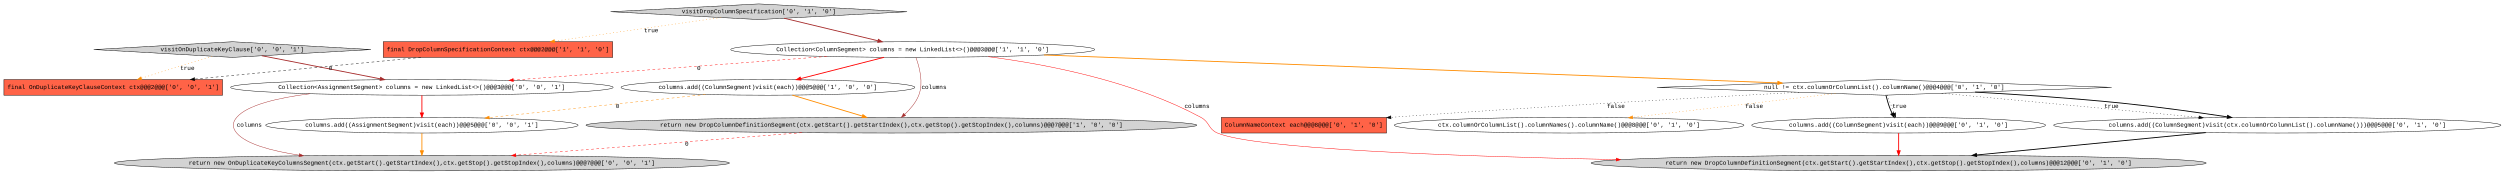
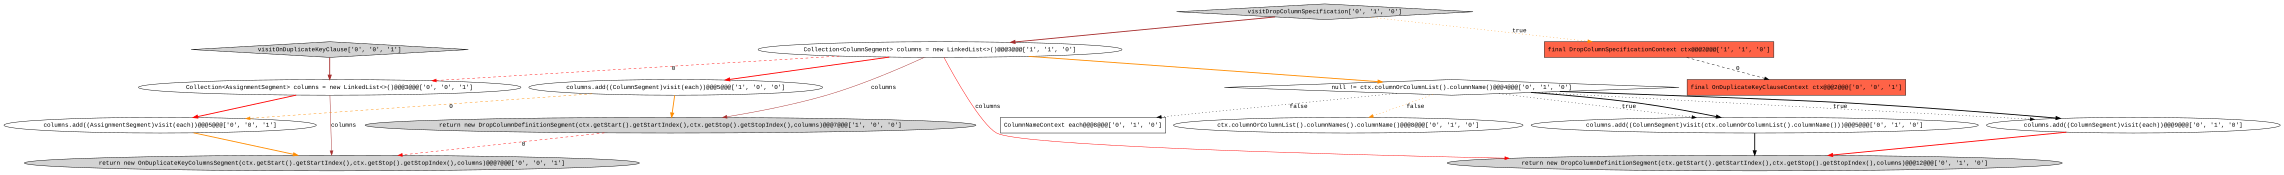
(177, 67) -> none
(1304, 125) -> (1083, 125)
